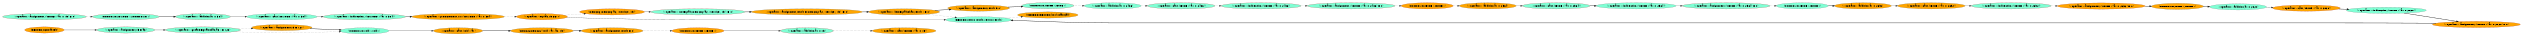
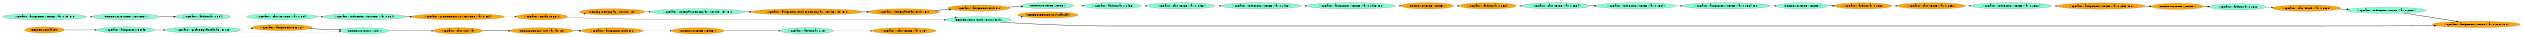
(126, 17) -> (126, 17)
(238, 17) -> none
(1724, 23) -> (1717, 26)
(364, 31) -> (364, 31)
